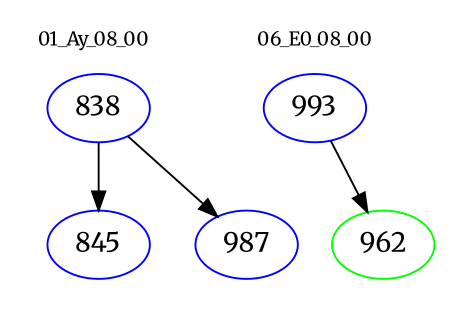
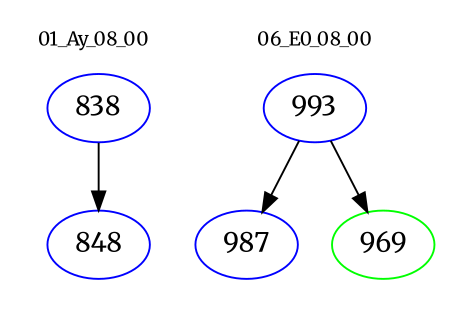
(152, 158) -> (285, 168)
(99, 245) -> (99, 245)
(383, 245) -> (383, 245)
